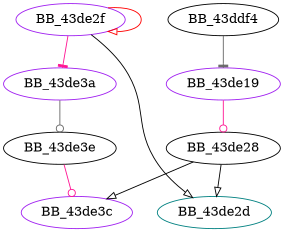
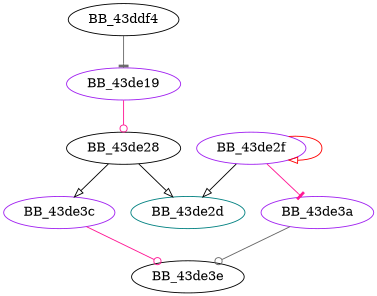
(67, 177) -> (120, 243)
